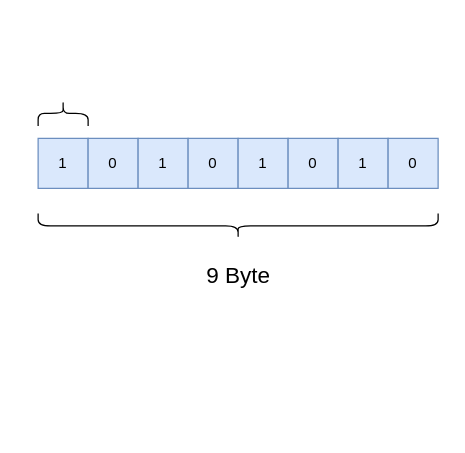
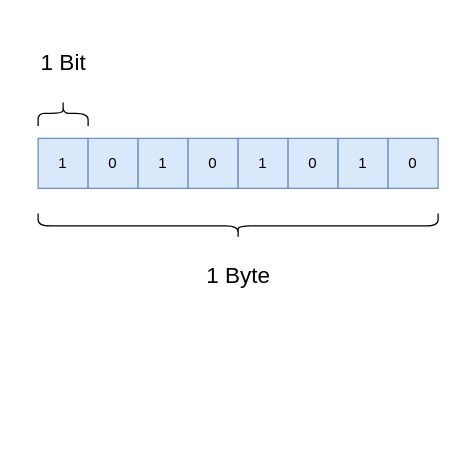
none -> (63, 63)
(239, 276) -> (239, 276)
